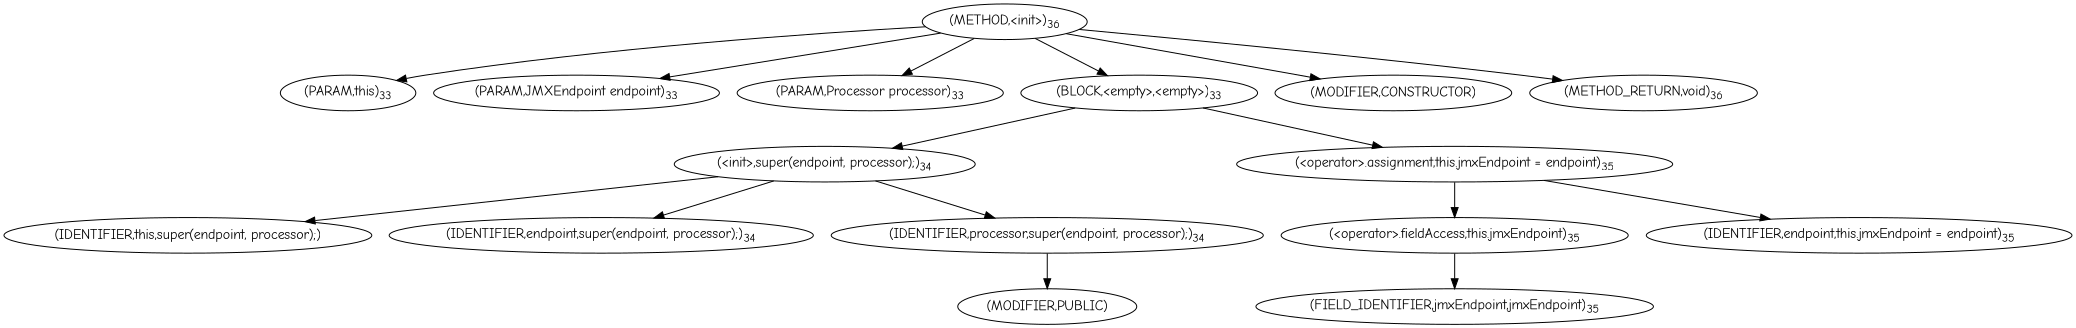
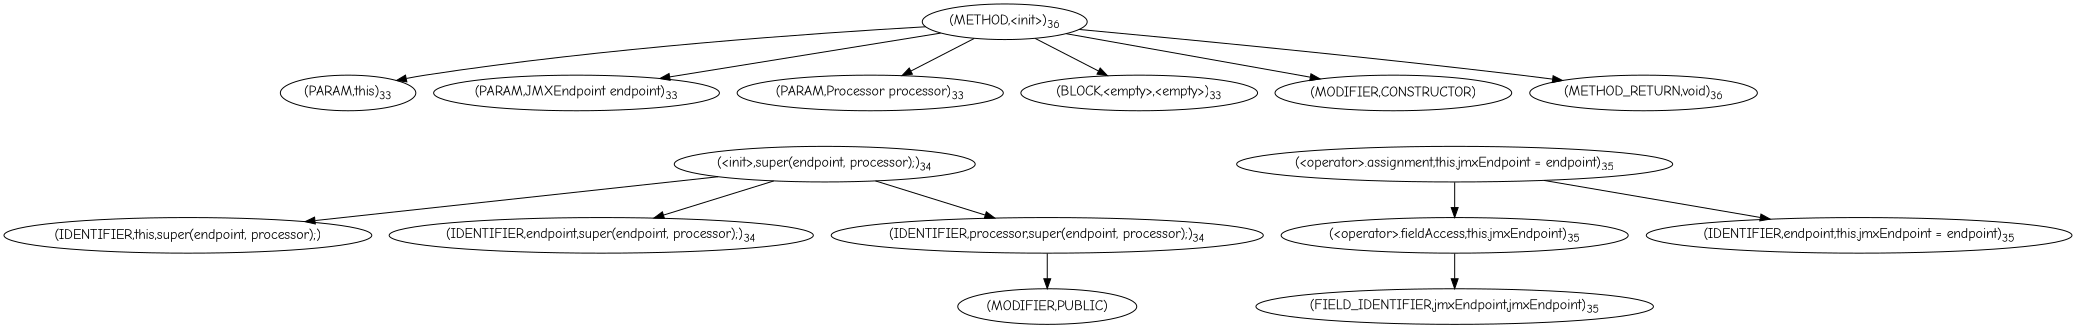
(989, 127) -> none
(1288, 127) -> none
